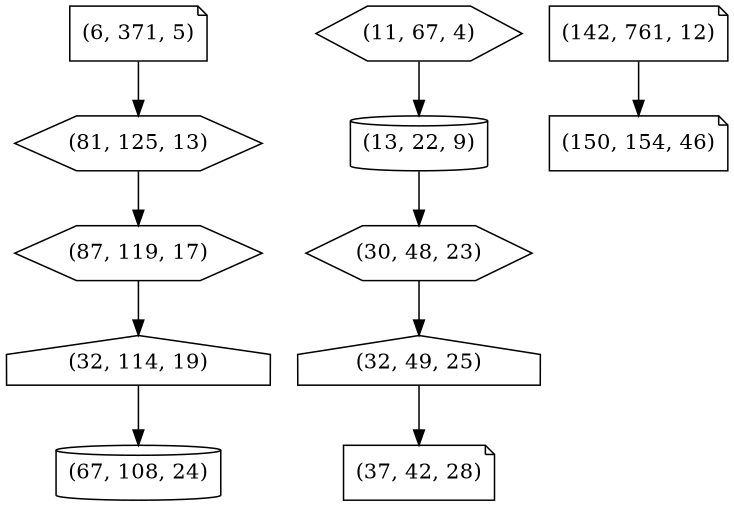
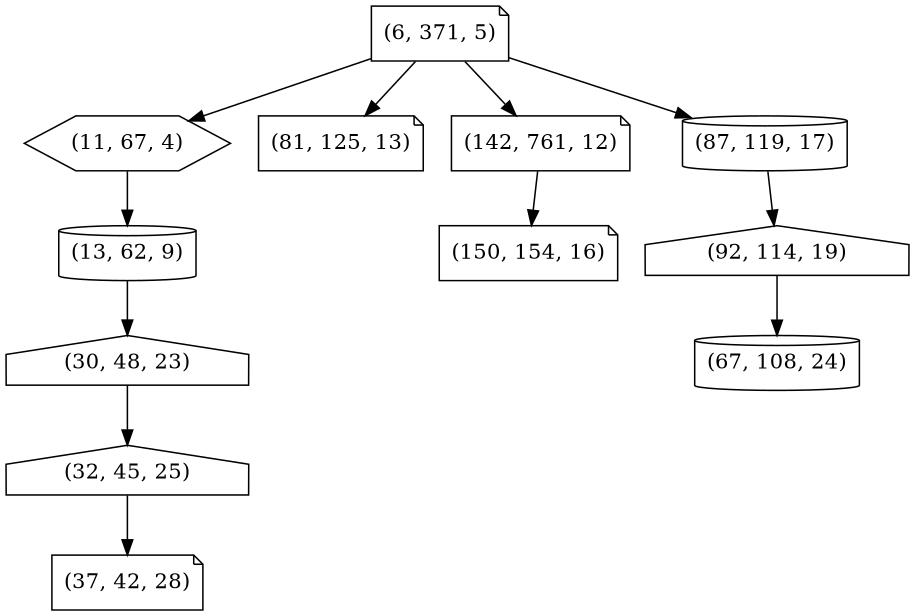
none -> (485, 83)
none -> (287, 87)
(138, 143) -> (341, 143)
(419, 143) -> (127, 253)
(639, 143) -> (528, 253)
(138, 191) -> (593, 85)
(138, 253) -> (765, 143)
(419, 253) -> (127, 363)
(138, 363) -> (777, 253)
(419, 363) -> (127, 473)
